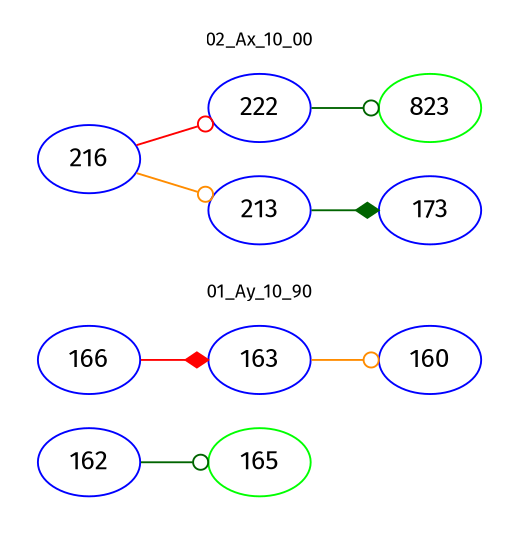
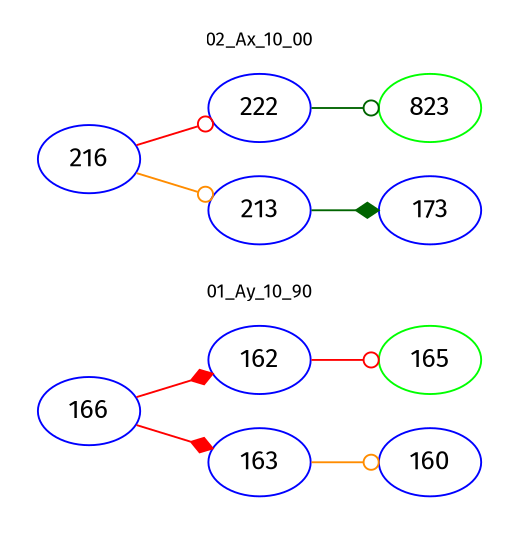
none -> (164, 389)
(167, 462) -> (337, 360)
